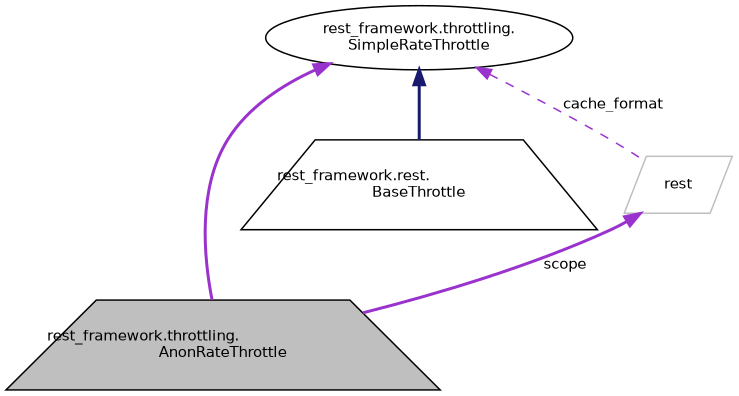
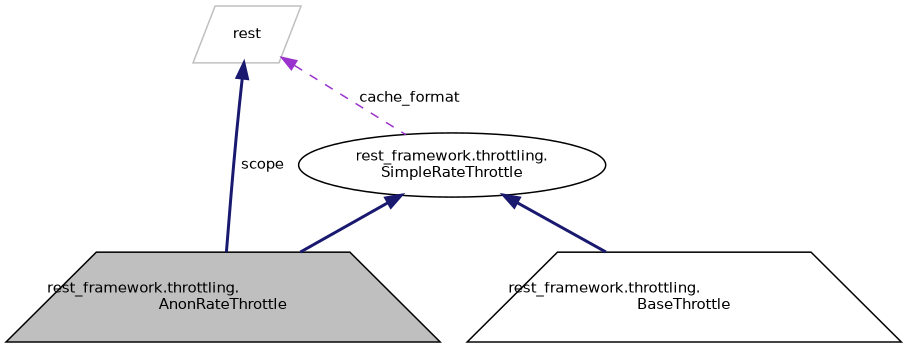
(568, 116) -> (350, 100)
(217, 162) -> (344, 227)
(419, 185) -> (684, 297)
(497, 274) -> (234, 165)
